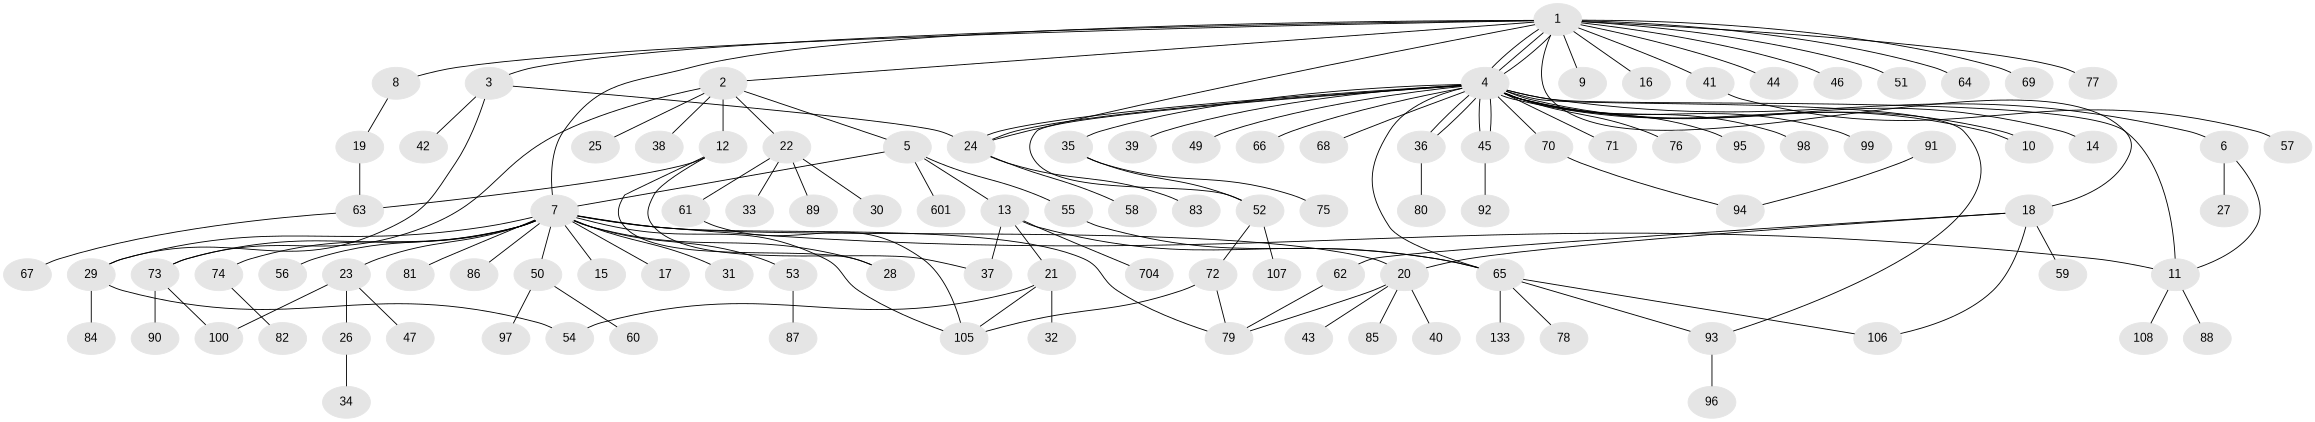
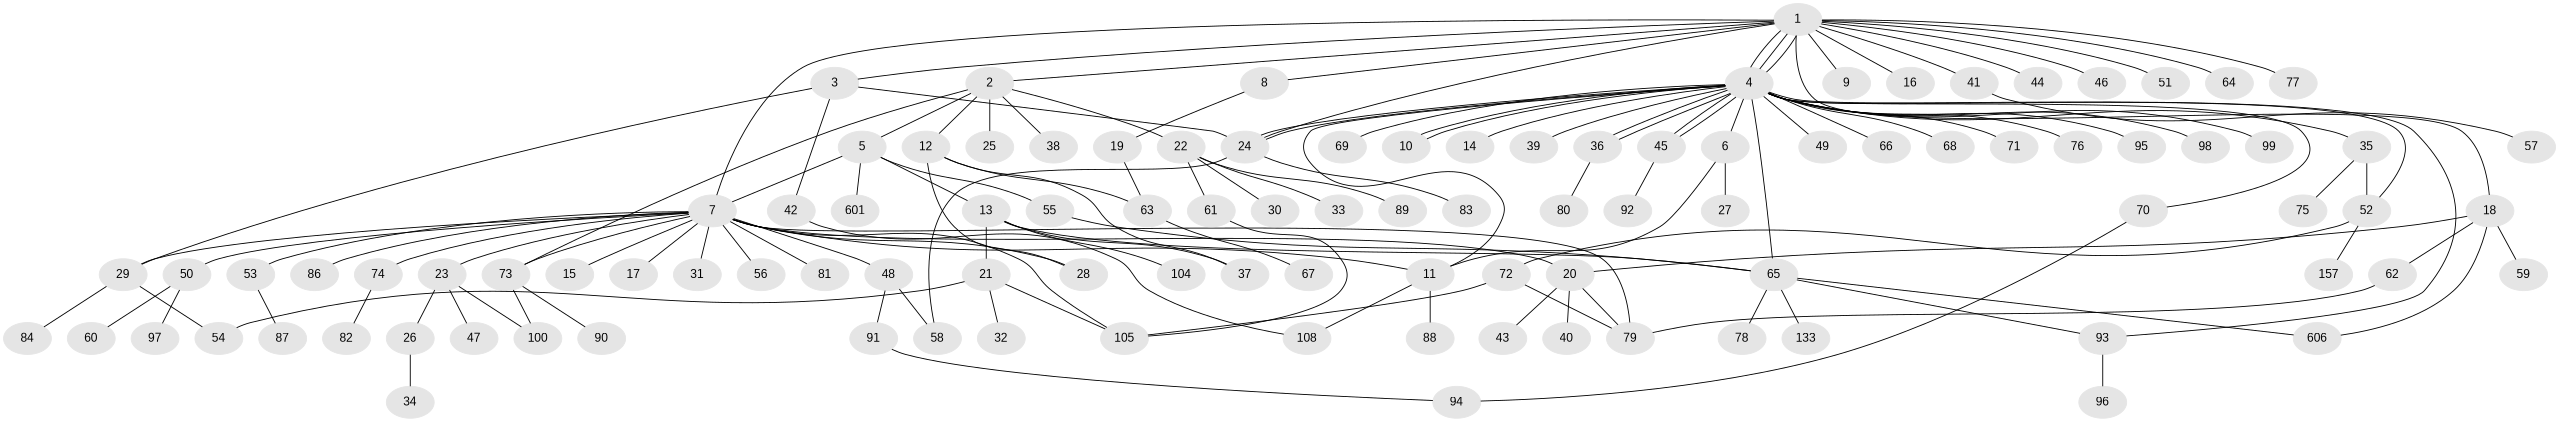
(1798, 32) -> (1541, 99)
none -> (1105, 255)
none -> (889, 275)
(1149, 275) -> (1181, 275)
(1277, 275) -> (2329, 275)
(1373, 338) -> none
(1878, 338) -> (2317, 338)
